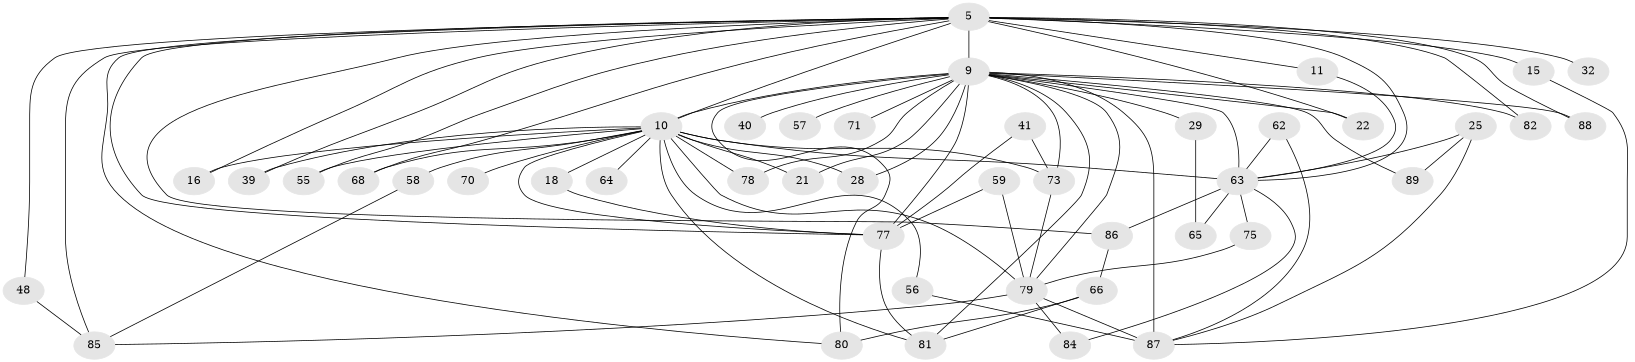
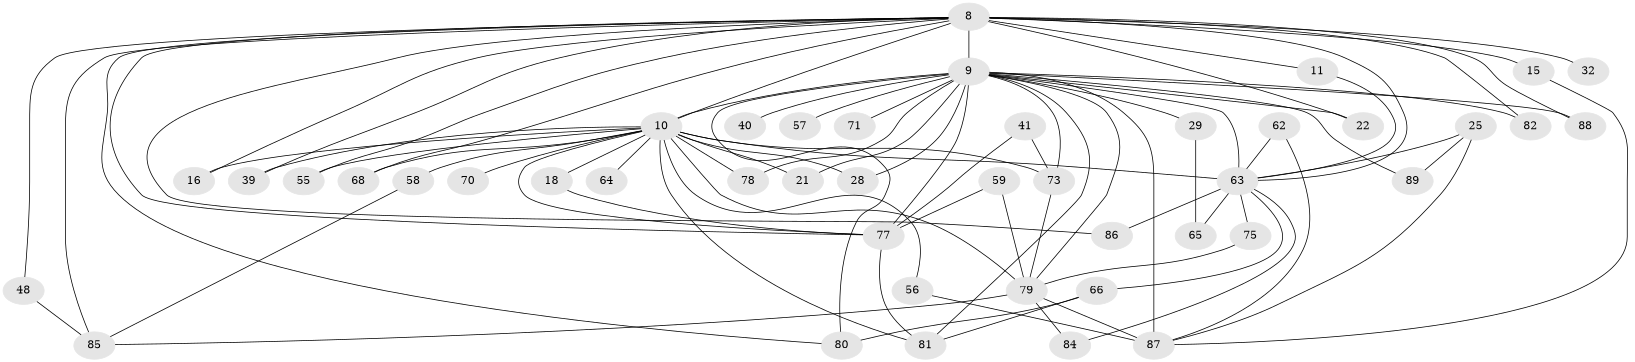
(969, 17) -> (969, 17)
(1104, 263) -> (1235, 270)
